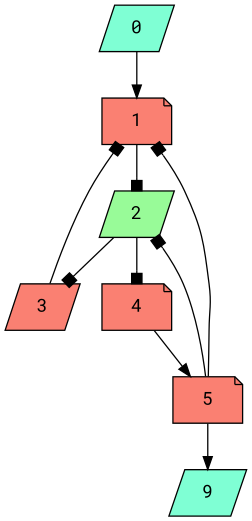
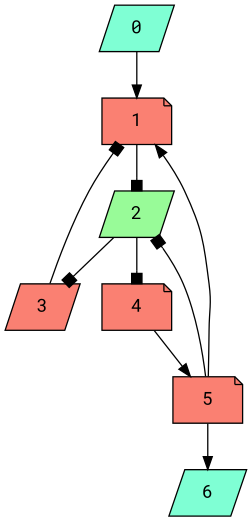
(206, 261) -> (206, 261)
(208, 493) -> (208, 493)
